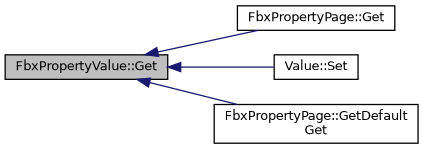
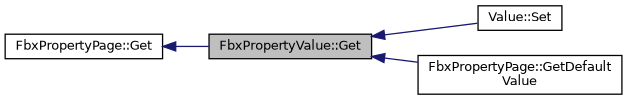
(208, 41) -> (192, 46)
(316, 124) -> (520, 75)
